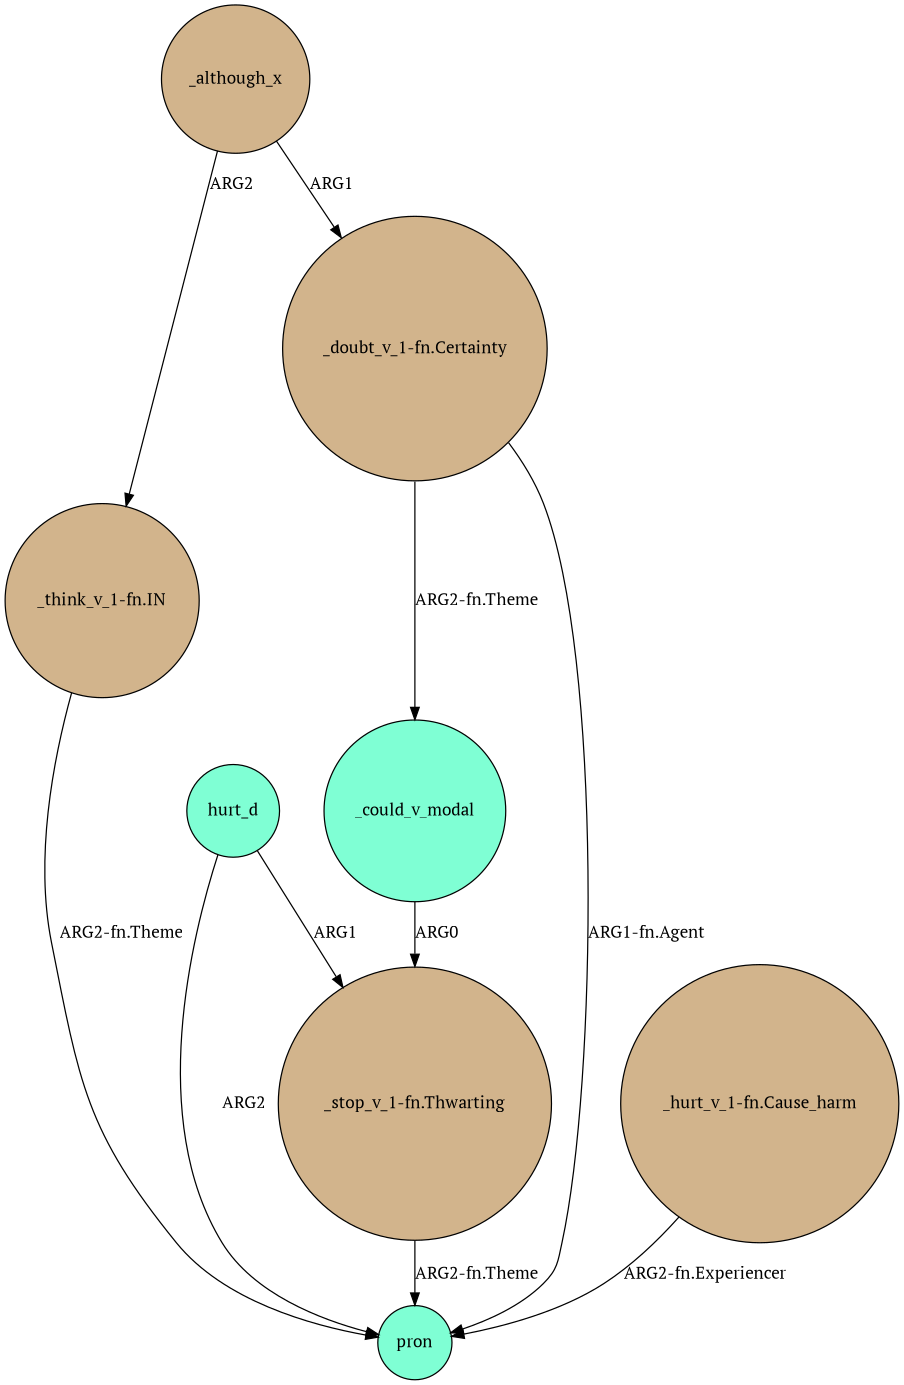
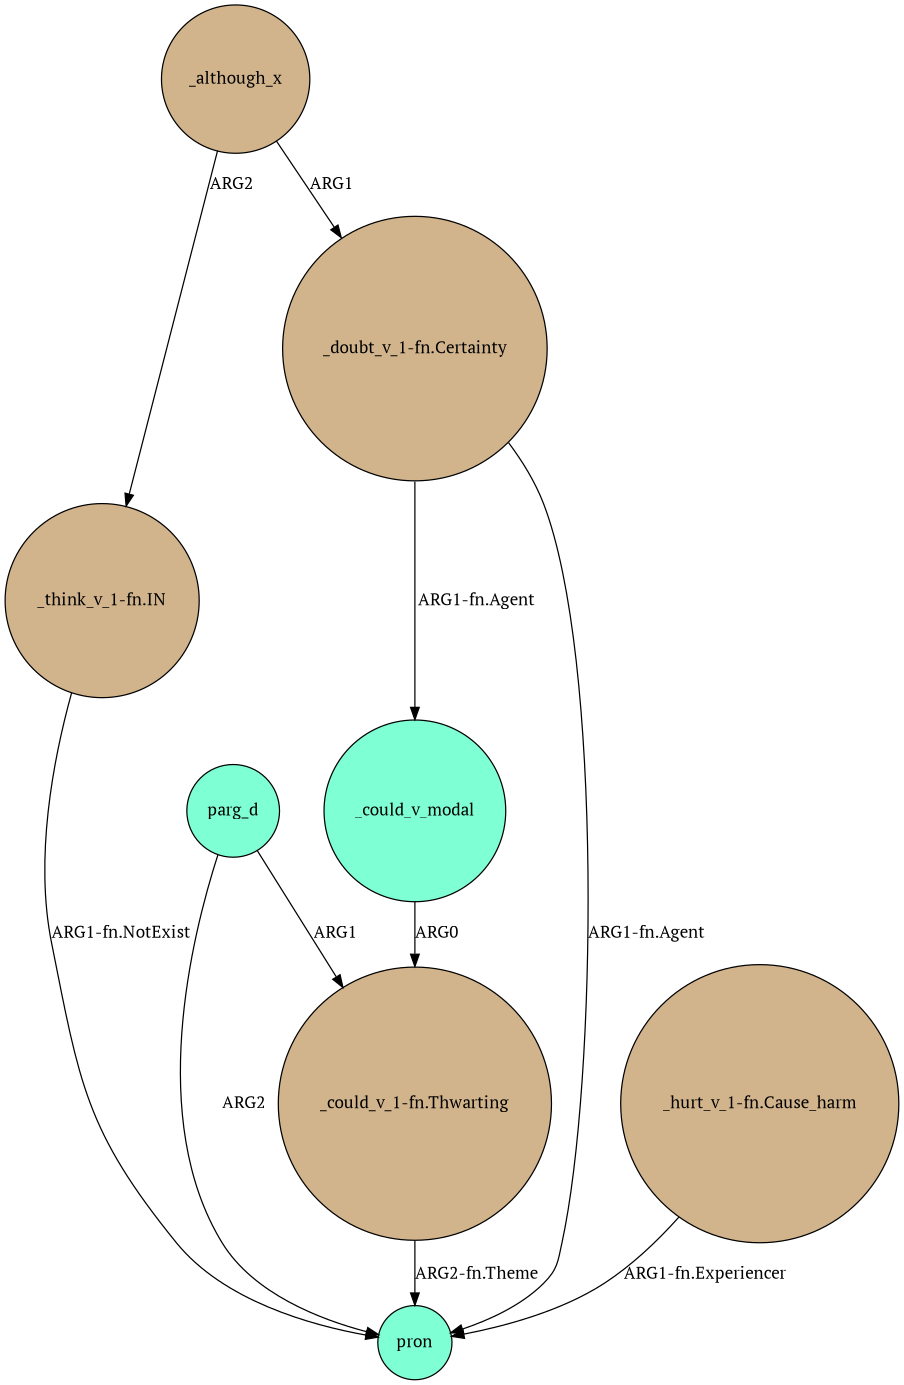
(477, 601) -> (477, 601)
(233, 811) -> (233, 811)
(121, 933) -> (121, 933)
(415, 1104) -> (415, 1104)
(705, 1274) -> (705, 1274)
